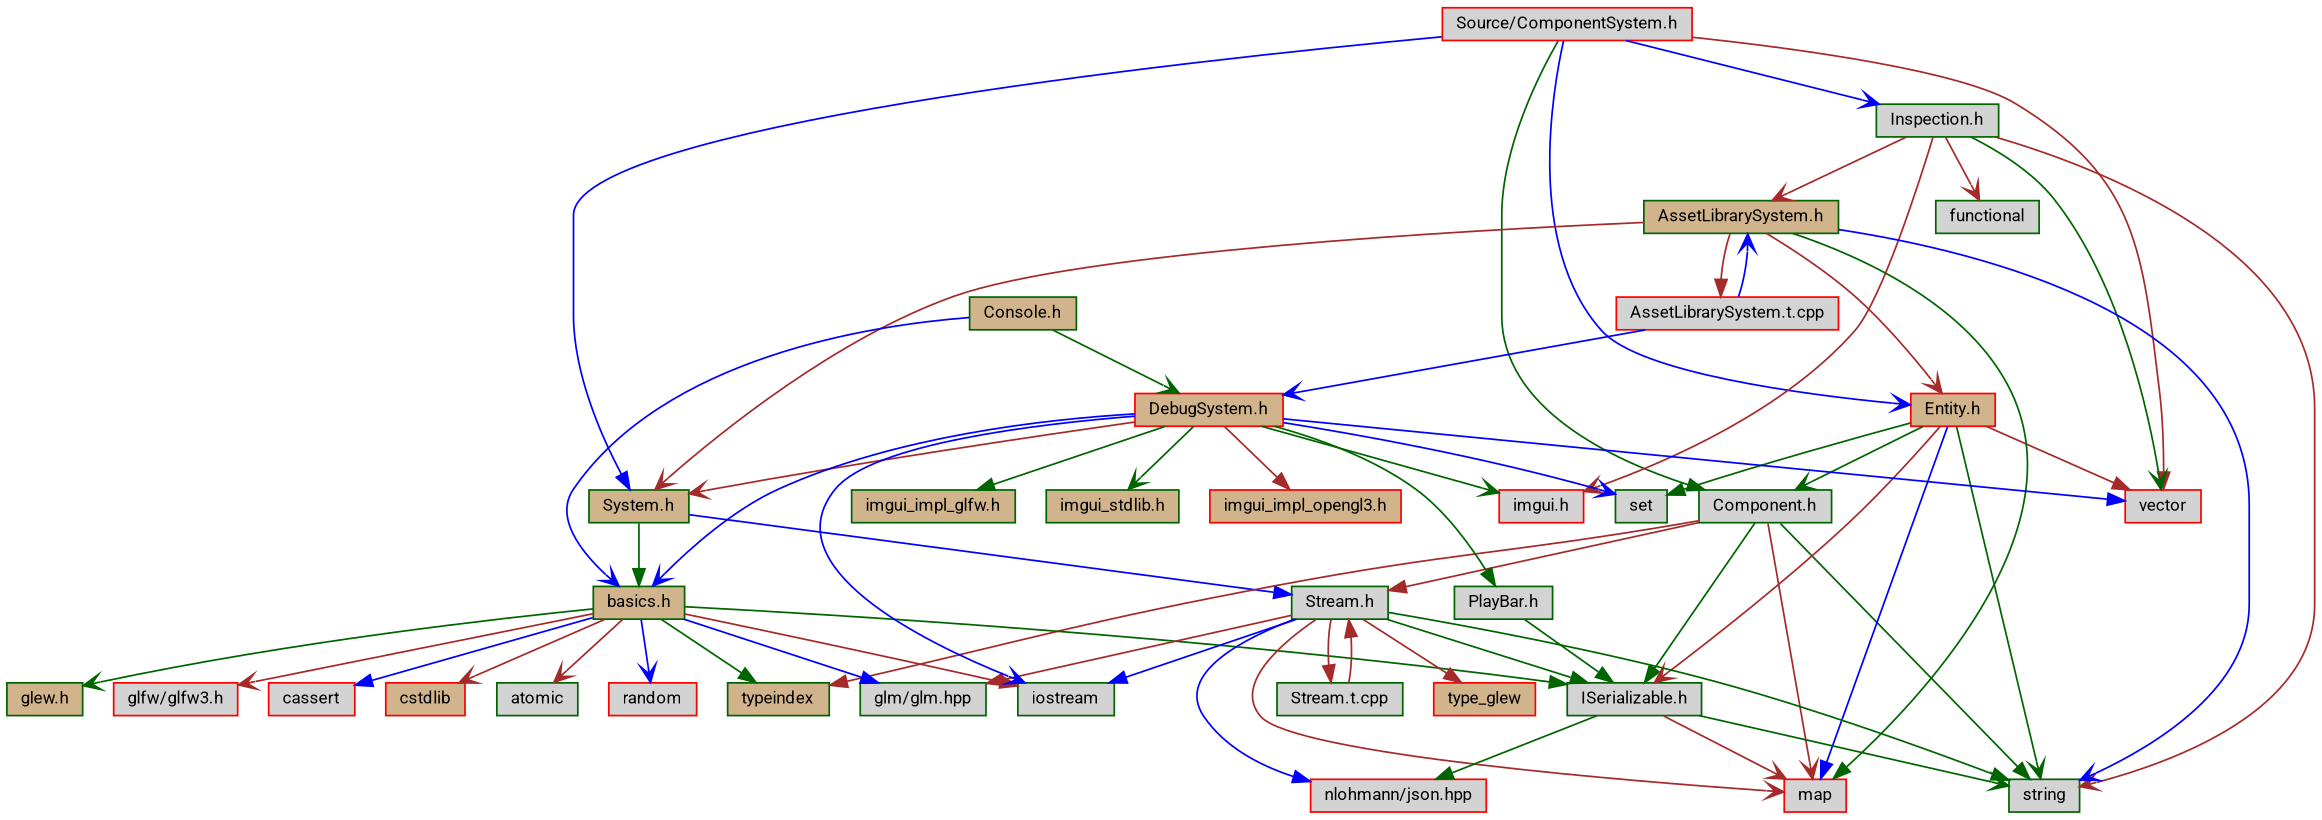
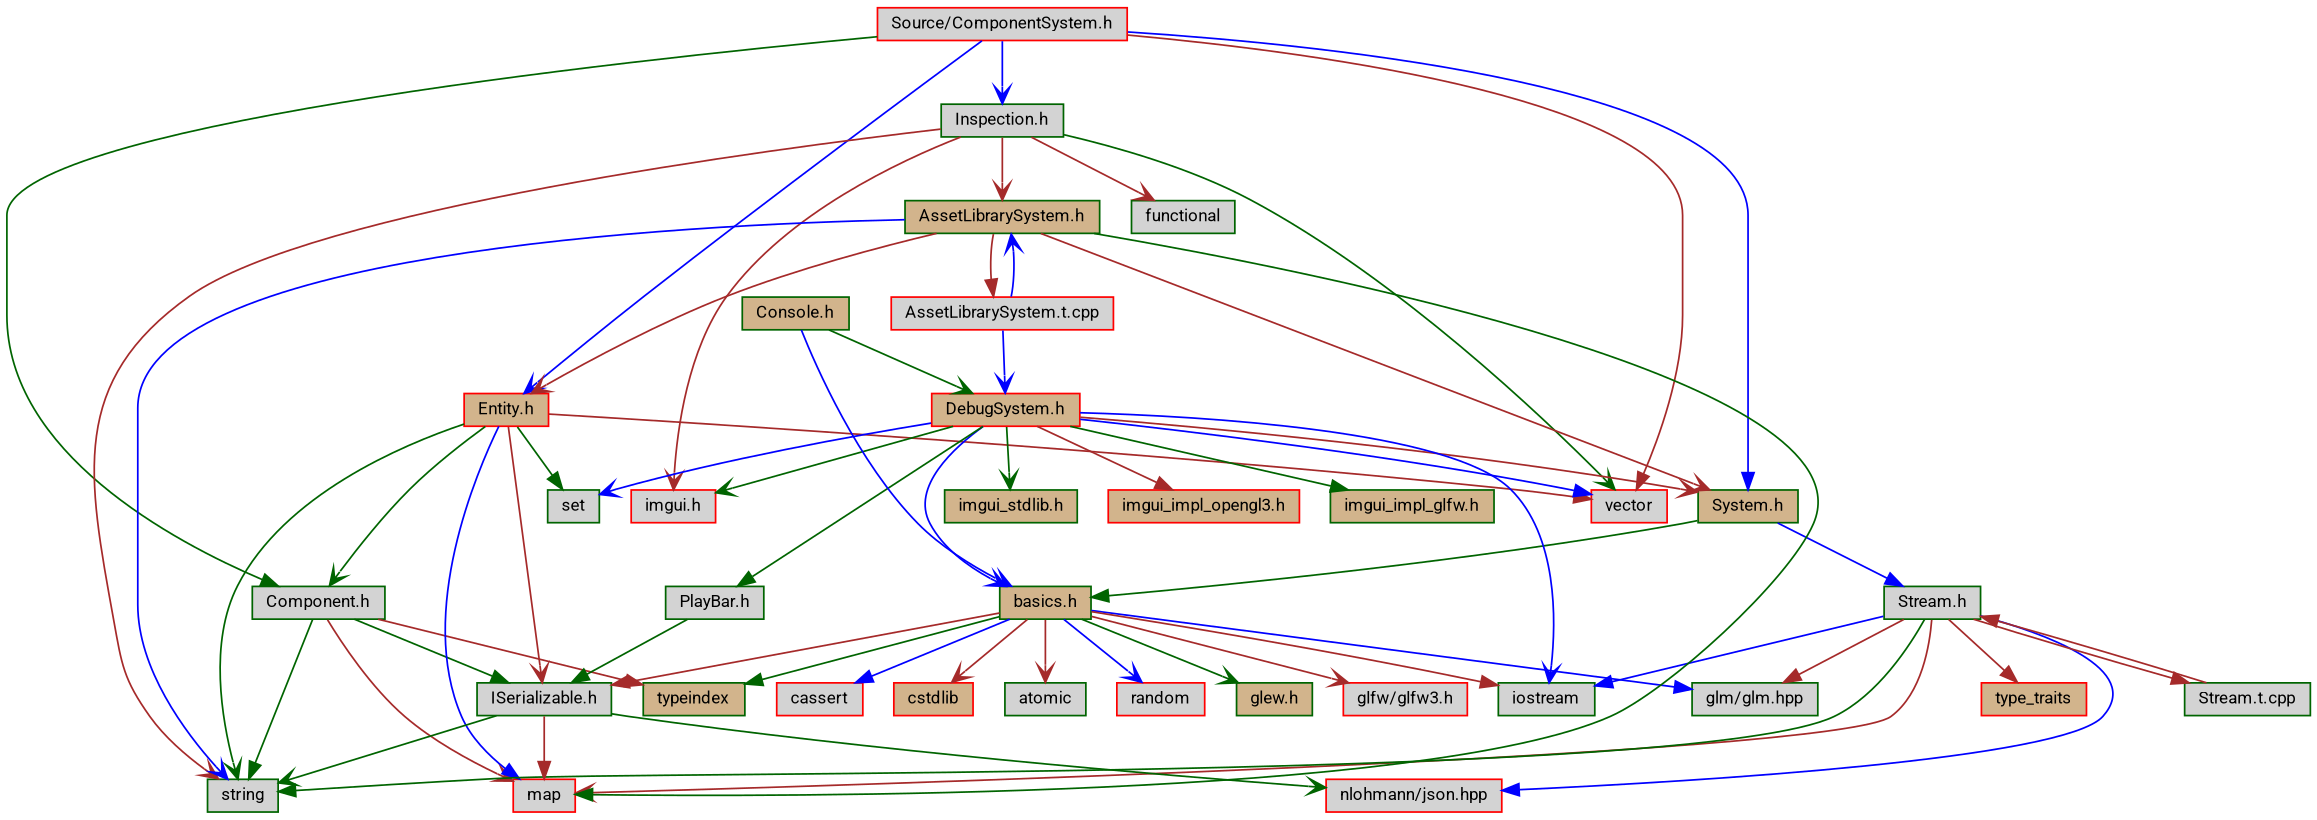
(1552, 555) -> none
(1118, 636) -> (814, 647)
(1479, 648) -> none
(1485, 699) -> (2034, 699)
(1717, 743) -> (544, 739)
(1525, 744) -> (959, 755)
